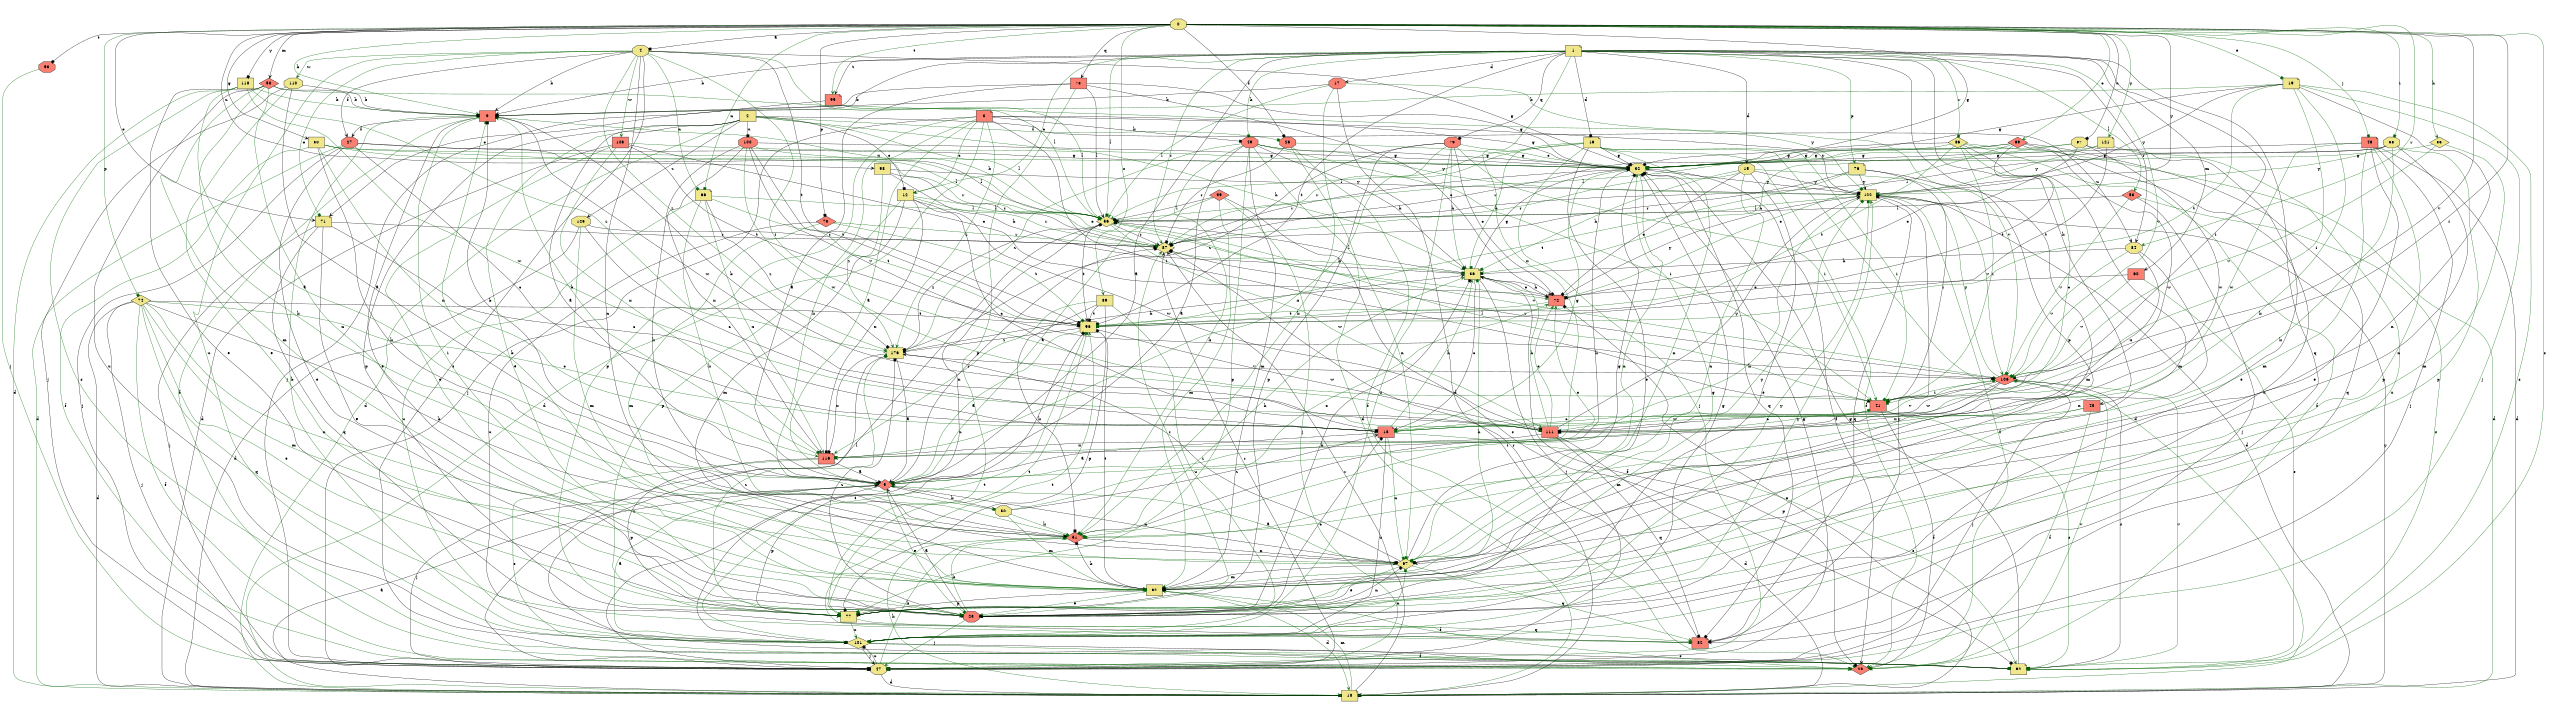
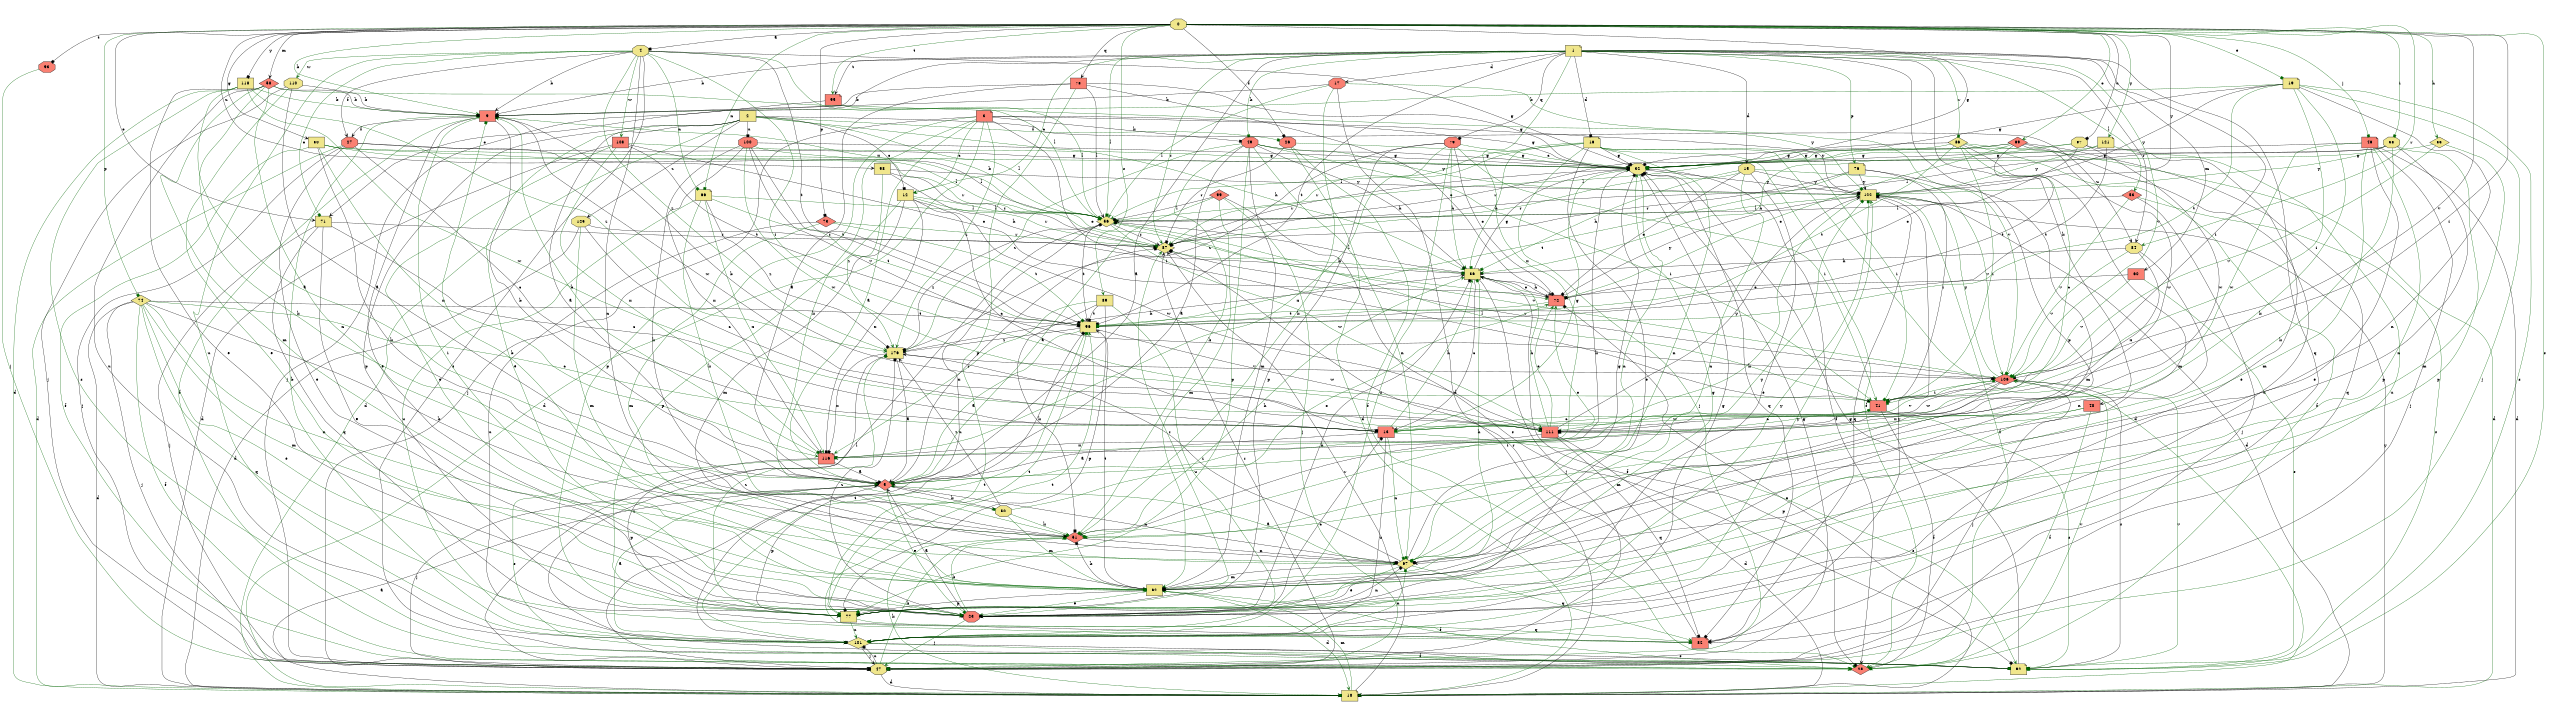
(571, 402) -> (586, 359)
(1105, 480) -> (1105, 480)
(1185, 481) -> (952, 432)
